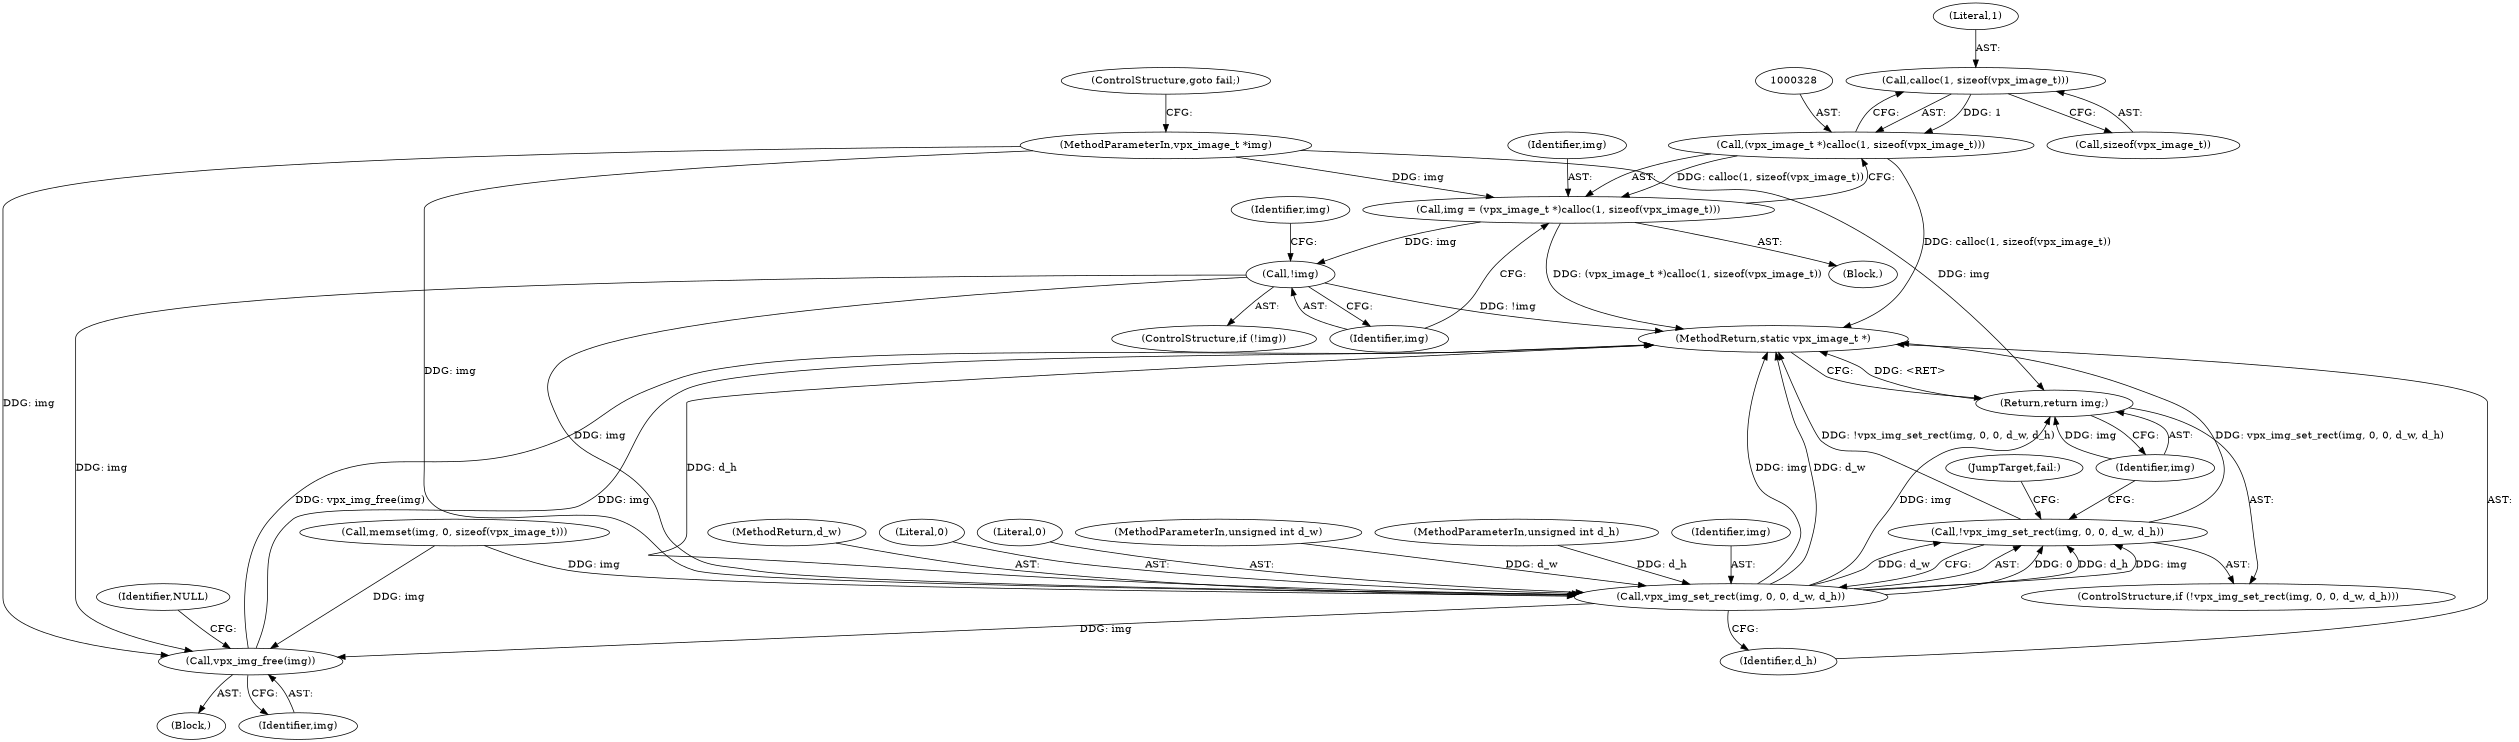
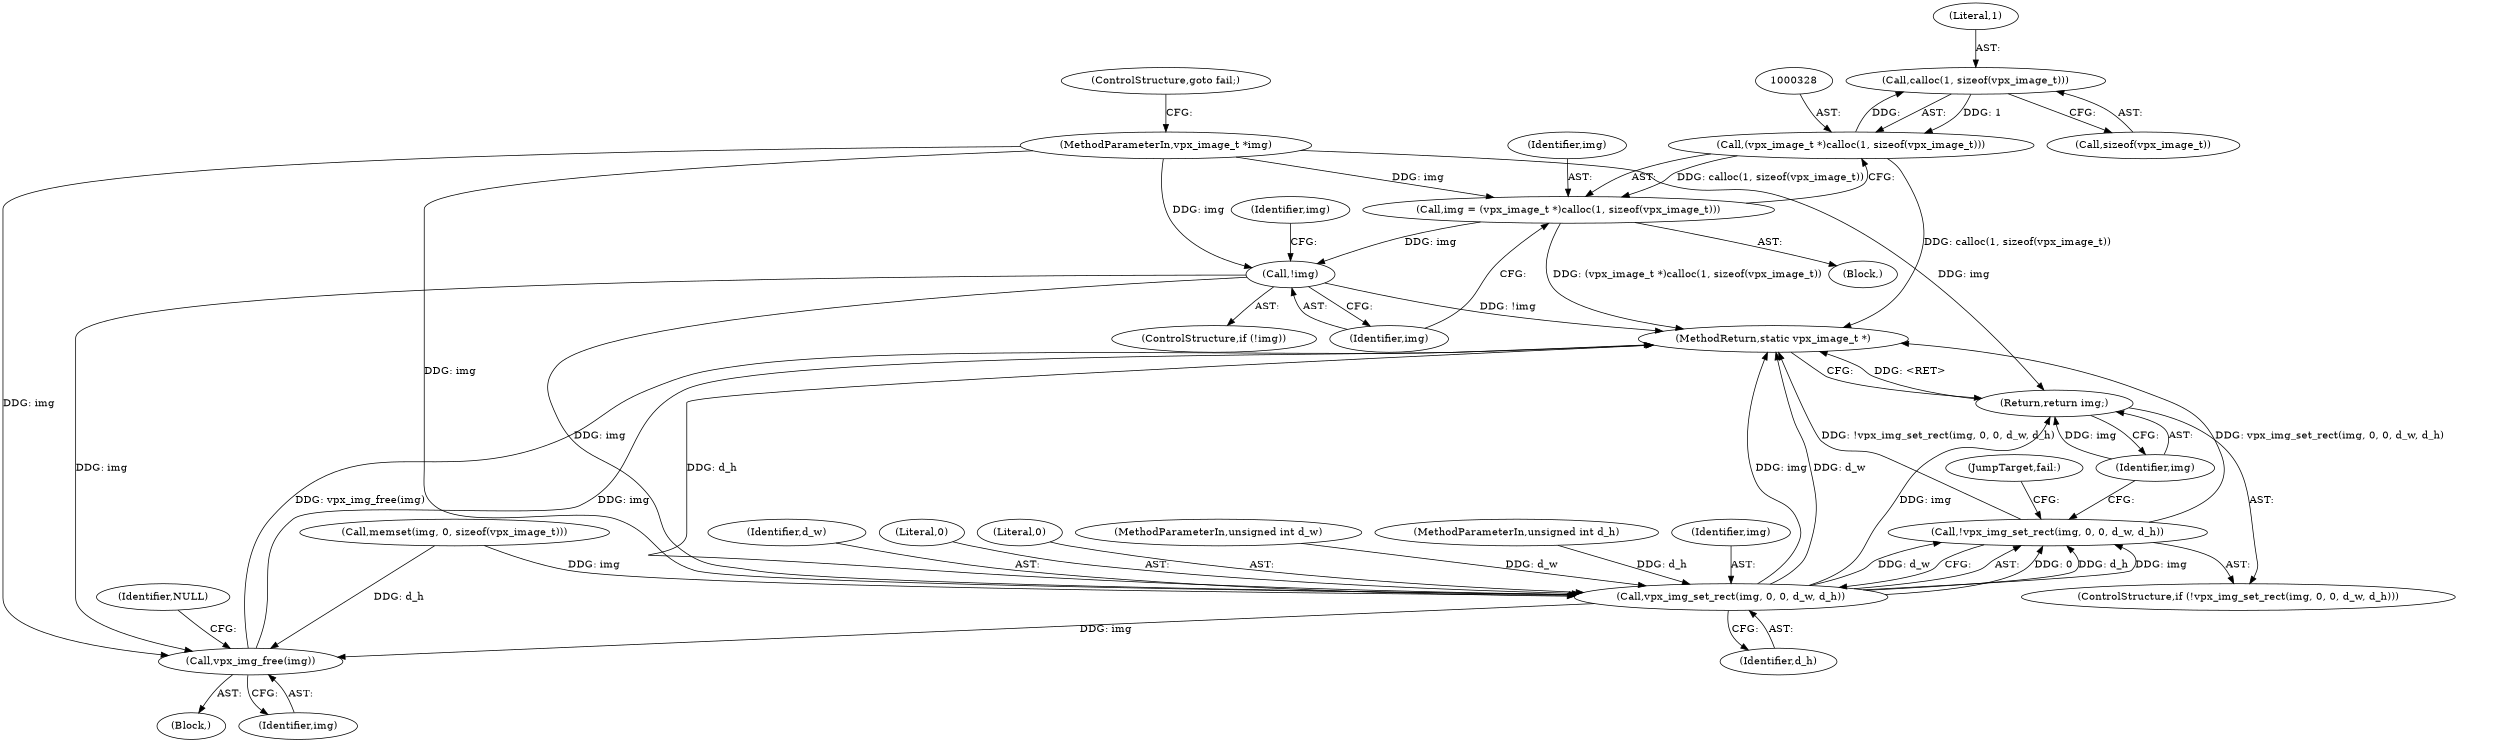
(1888, 113) -> (1888, 113)
none -> (1179, 230)
(787, 533) -> (787, 533)
(2488, 534) -> (1767, 631)
(399, 597) -> (399, 597)
